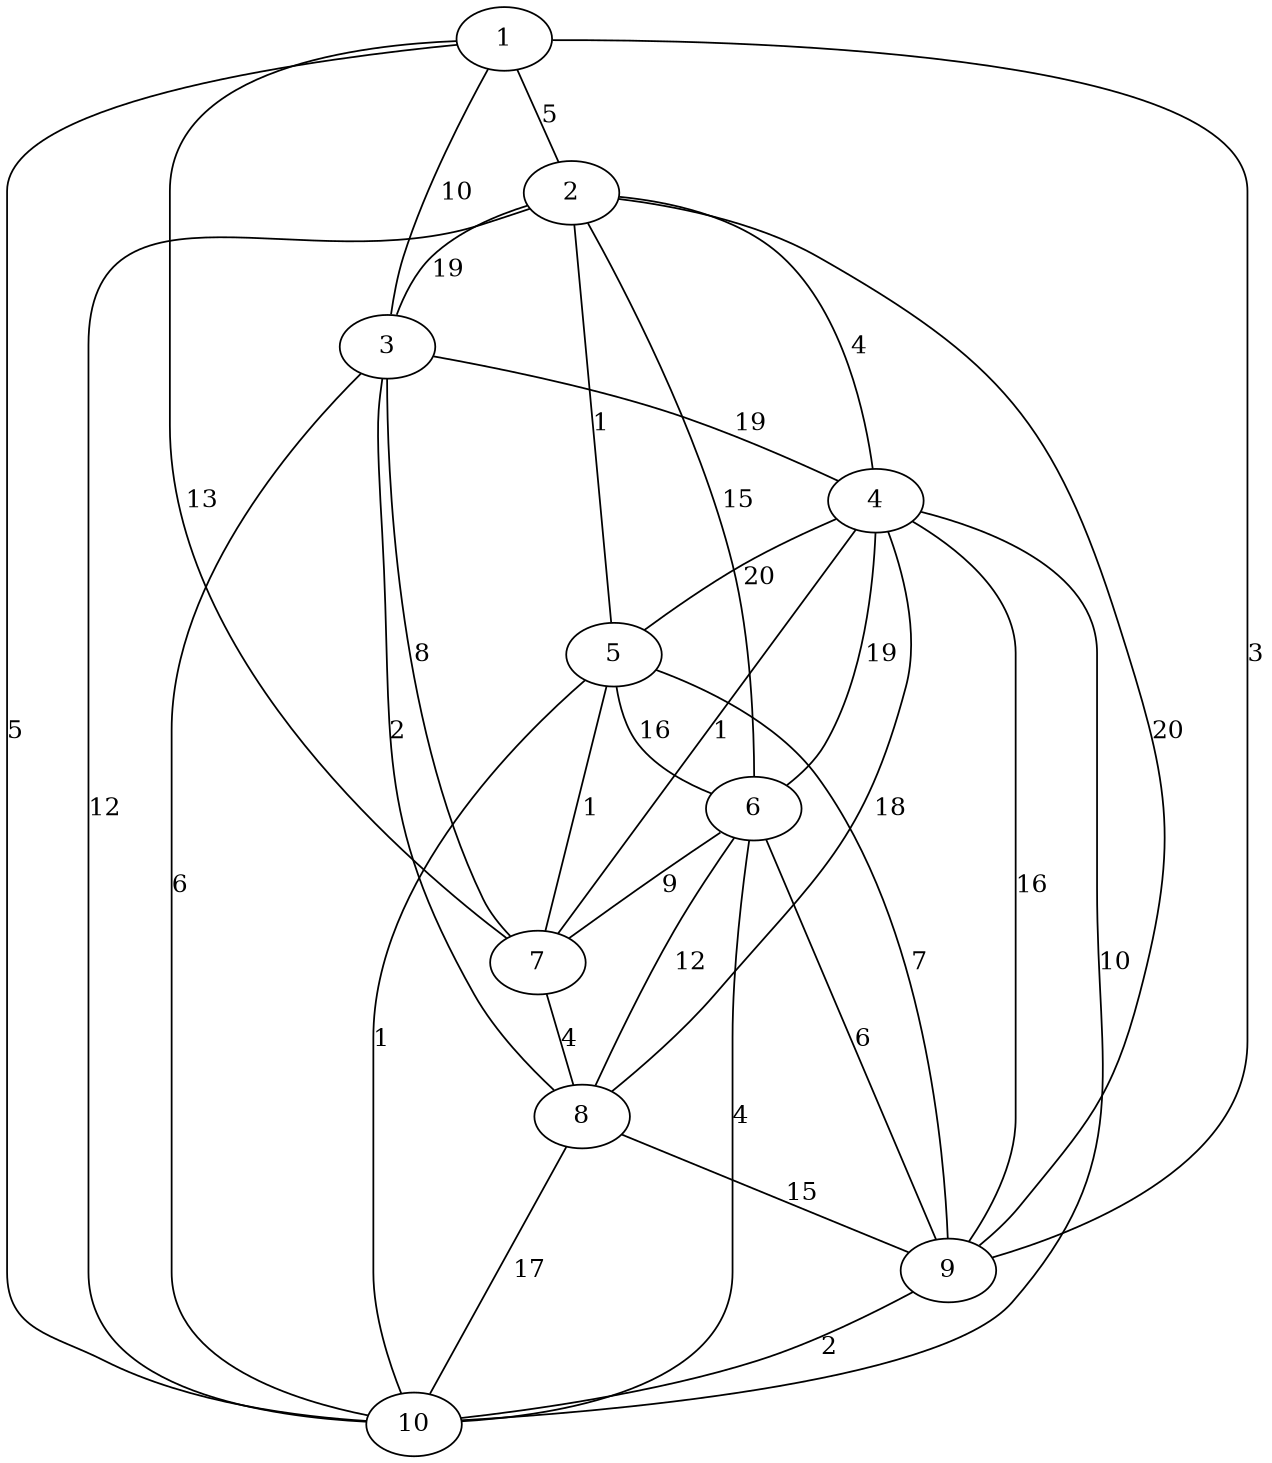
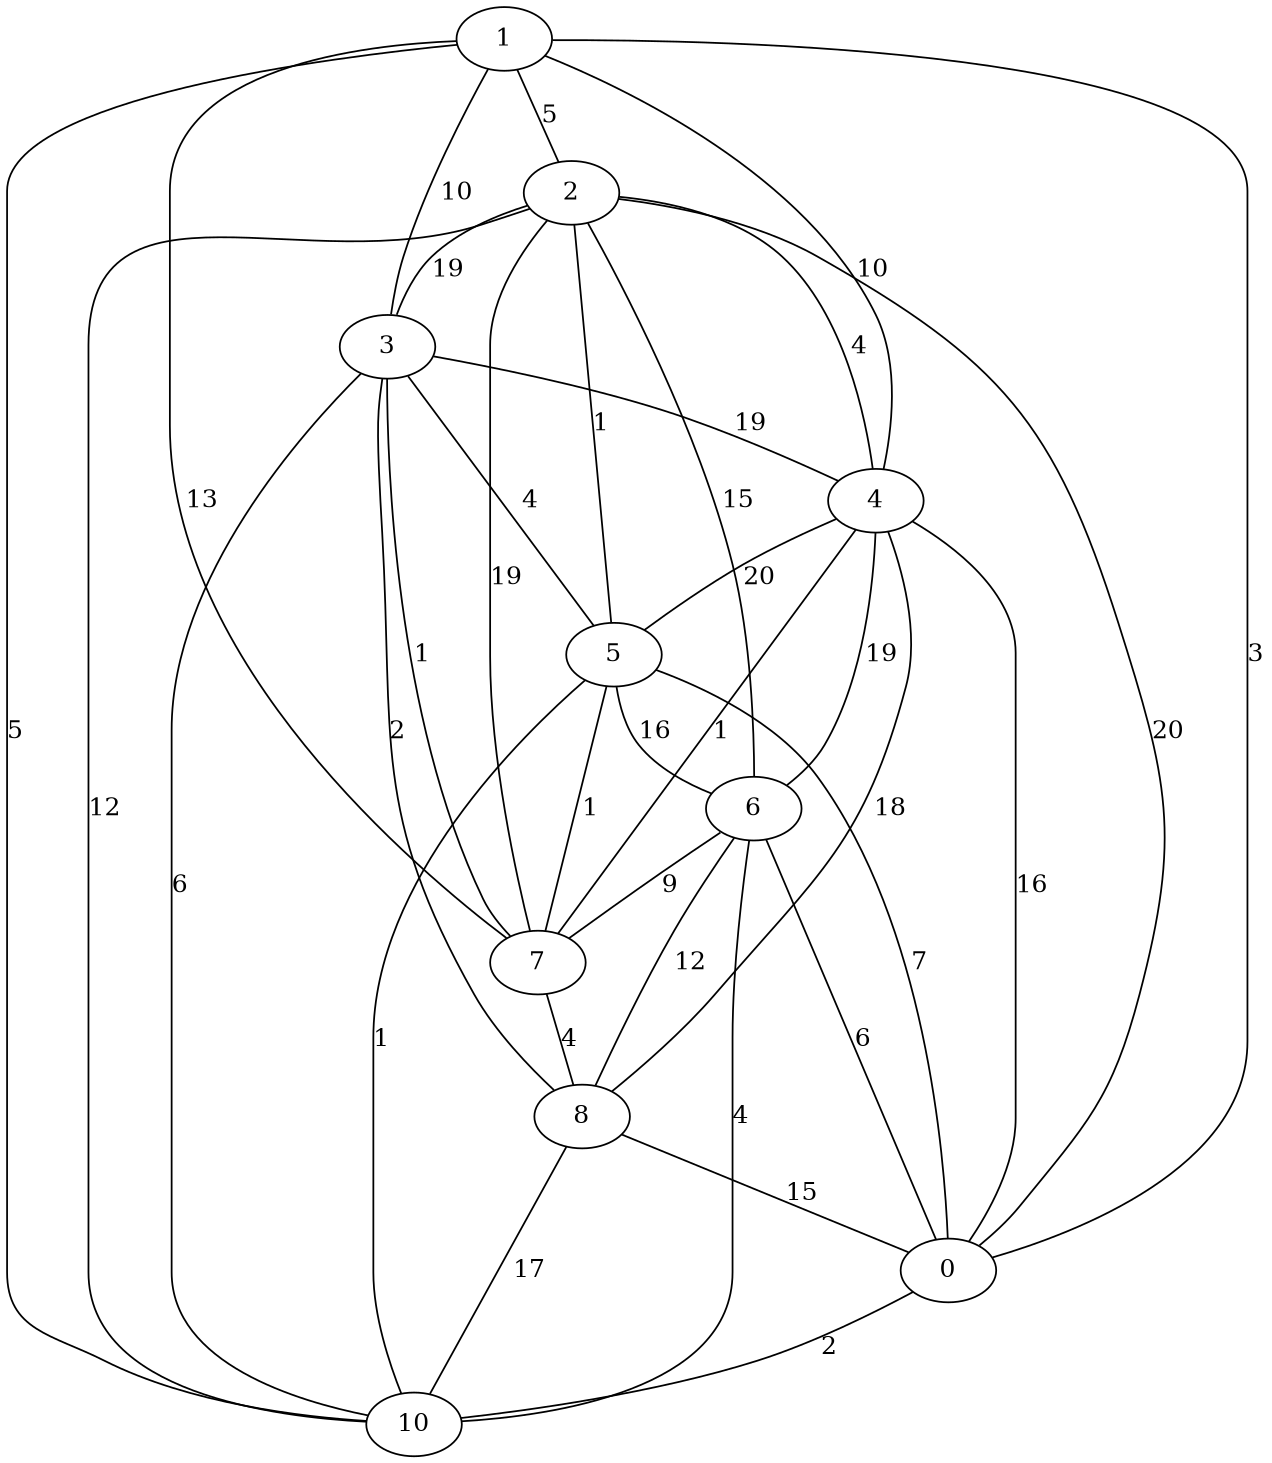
none -> (501, 501)
none -> (490, 570)
(423, 655) -> (423, 655)
(1094, 1153) -> (793, 208)
(948, 1270) -> (948, 1270)
